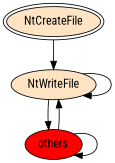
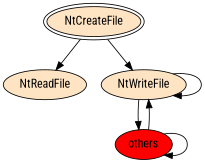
none -> (45, 85)
